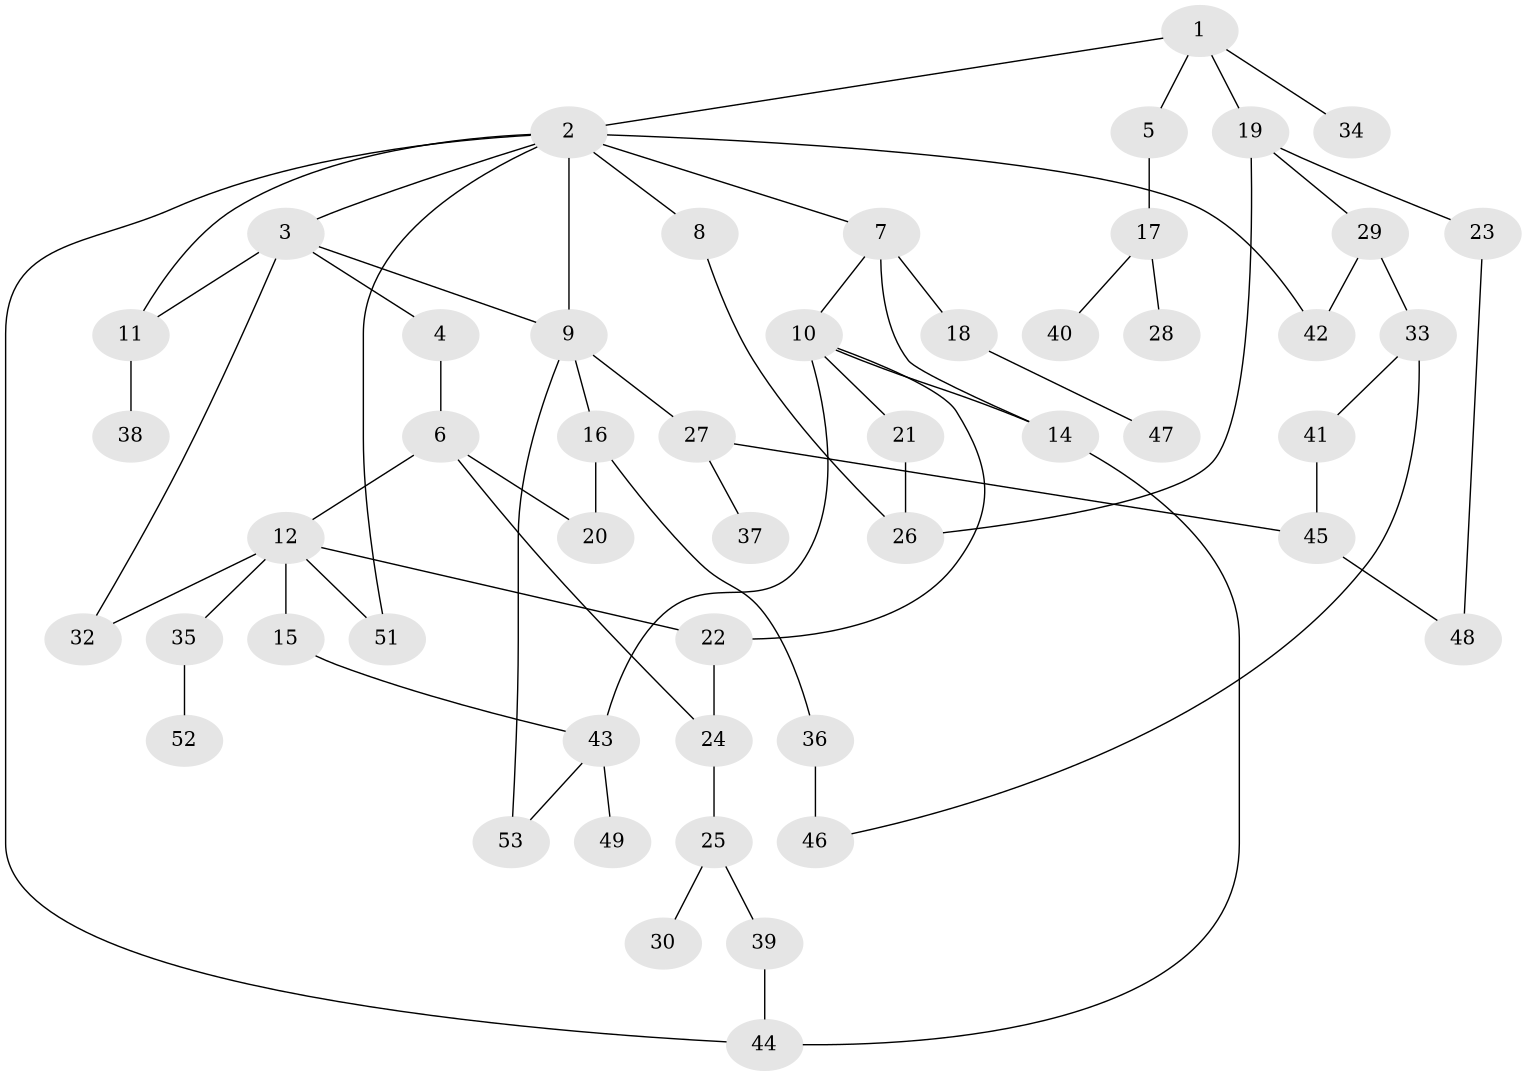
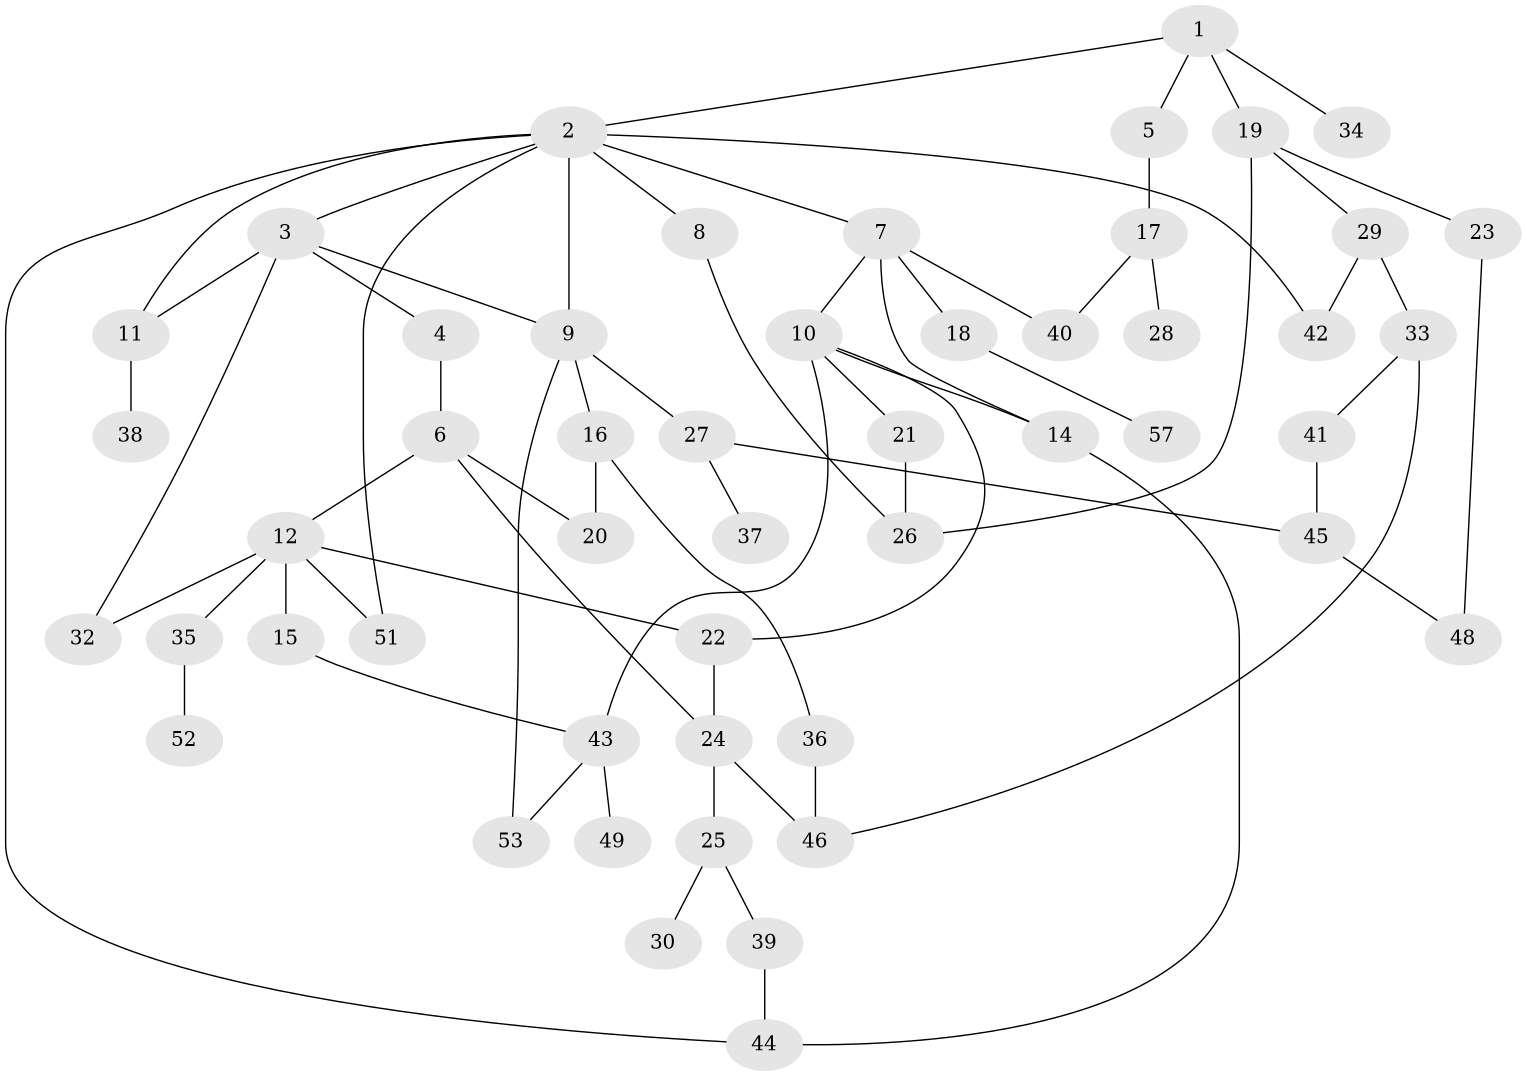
none -> (971, 284)
(1162, 437) -> (1162, 437)
none -> (765, 791)
